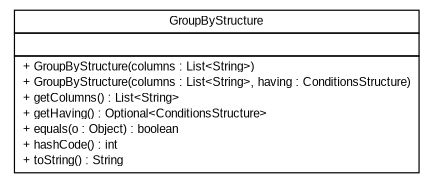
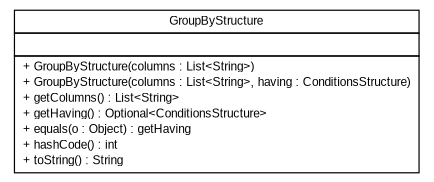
(101, 129) -> (107, 129)
